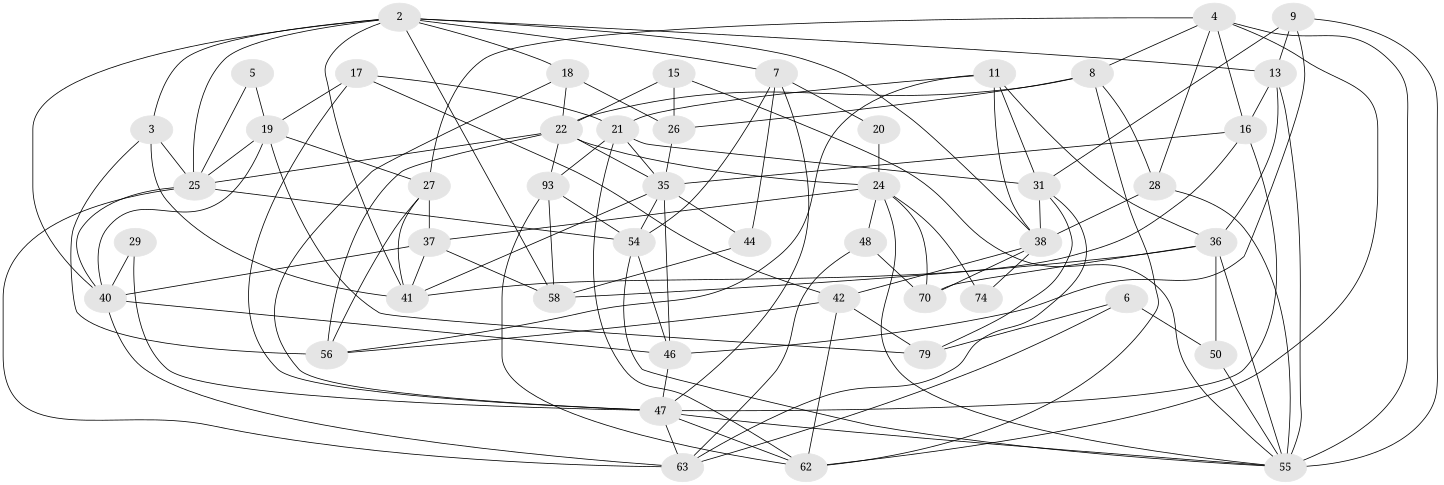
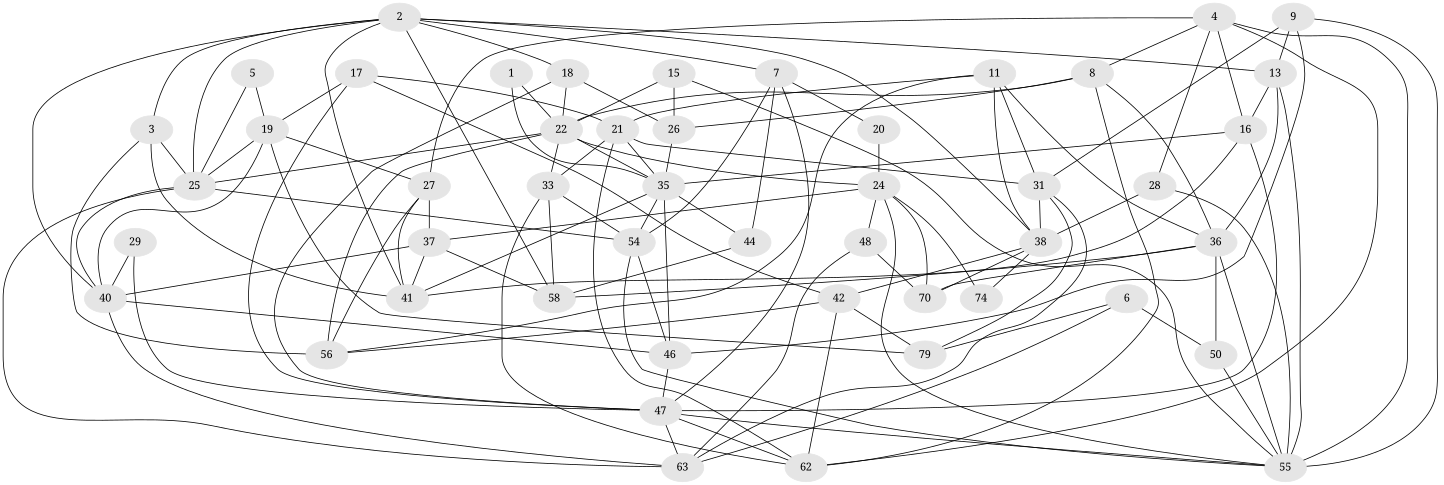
none -> (511, 74)
(1133, 131) -> (1174, 156)
(548, 186) -> (548, 186)
